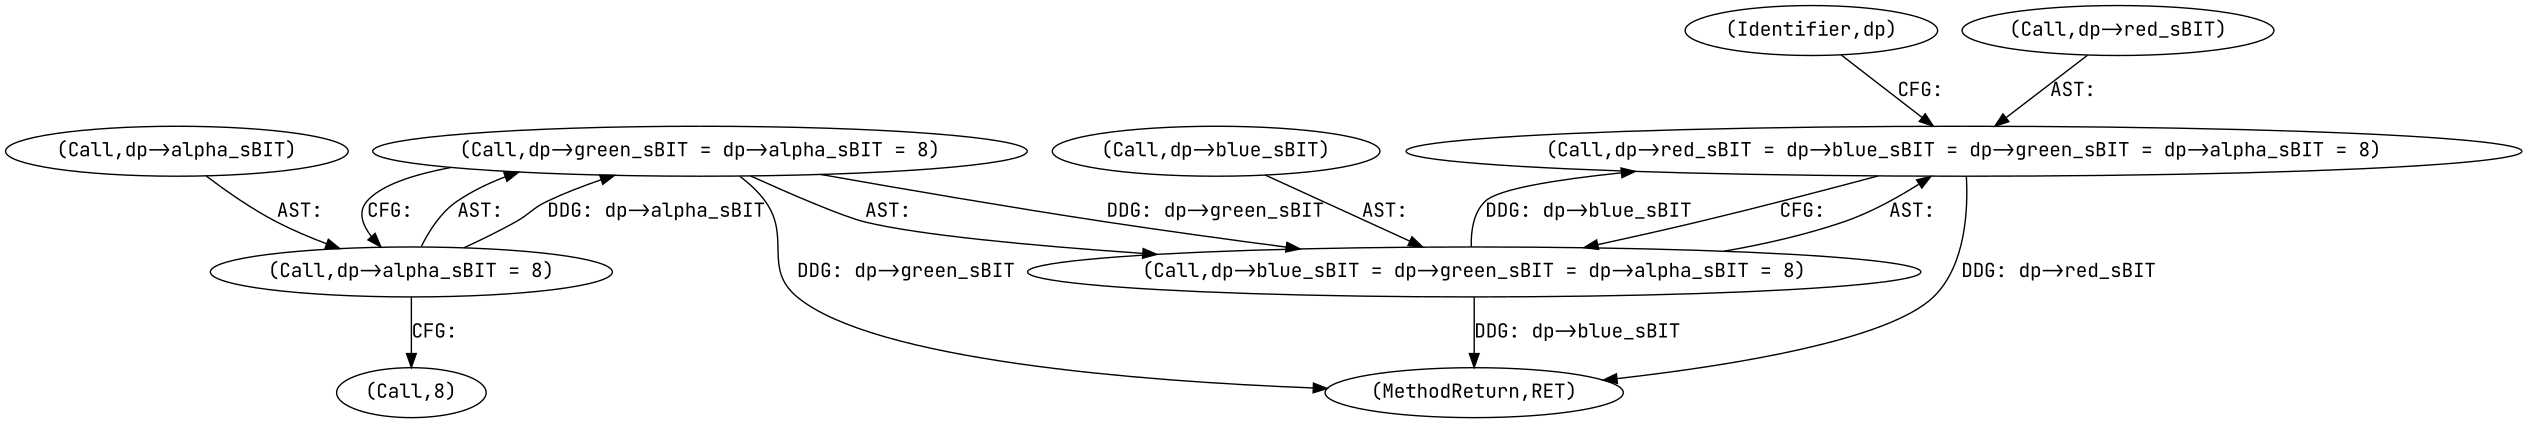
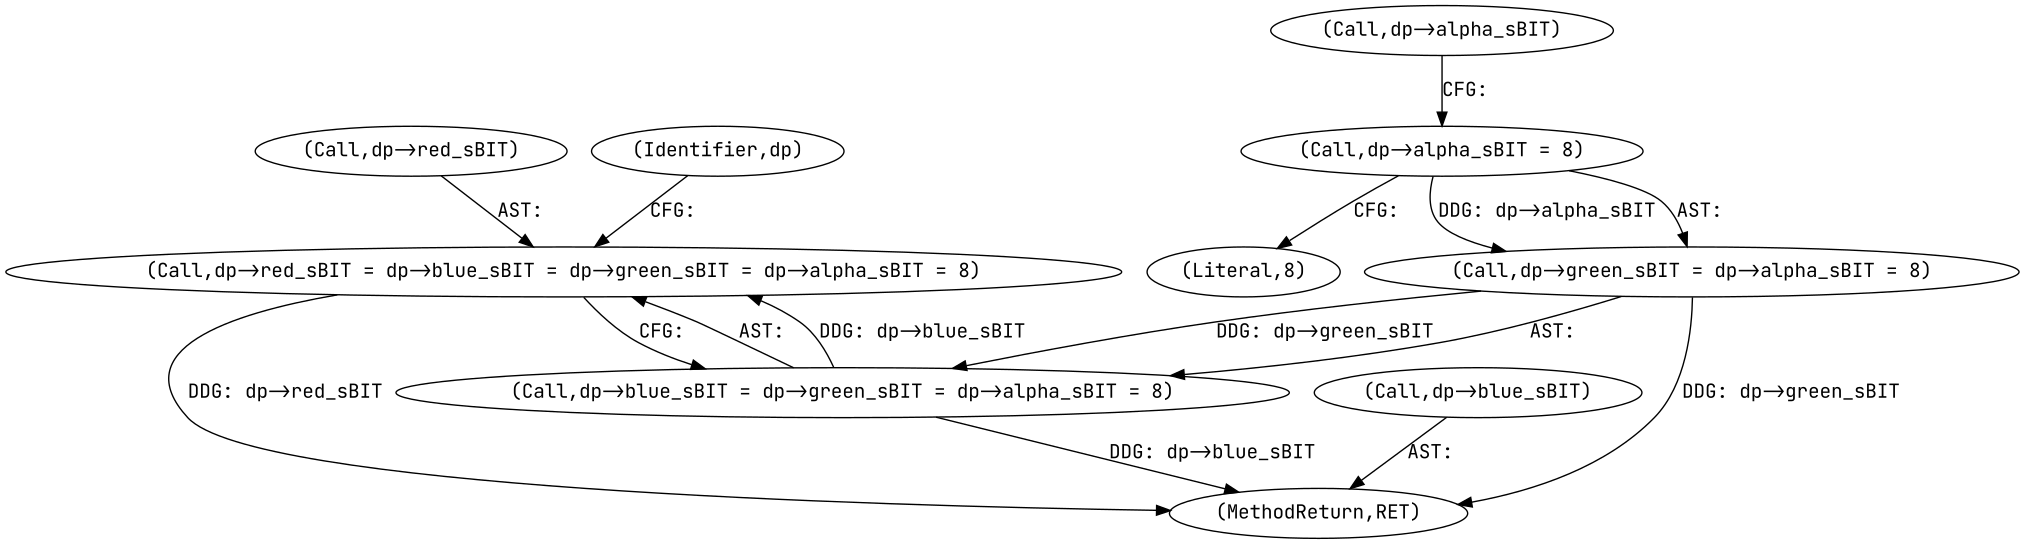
(388, 186) -> none
(1337, 208) -> (1404, 449)
(306, 212) -> (1471, 91)
(411, 393) -> (1244, 272)
